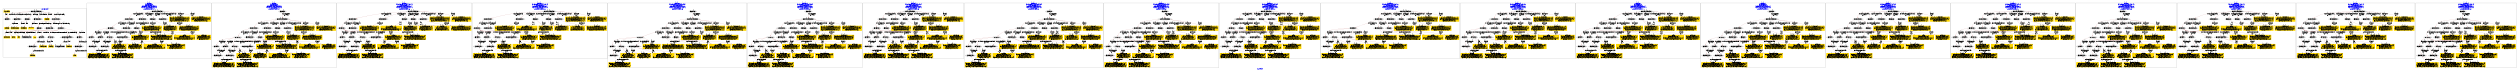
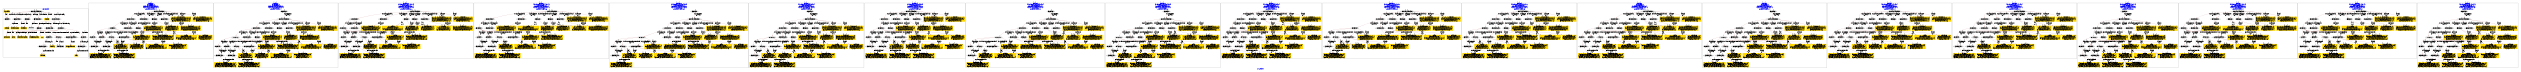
(31, 28) -> (31, 28)
(19, 37) -> (22, 37)
(27, 37) -> (34, 37)
(43, 46) -> (60, 46)
(60, 46) -> (70, 46)
(69, 46) -> none
